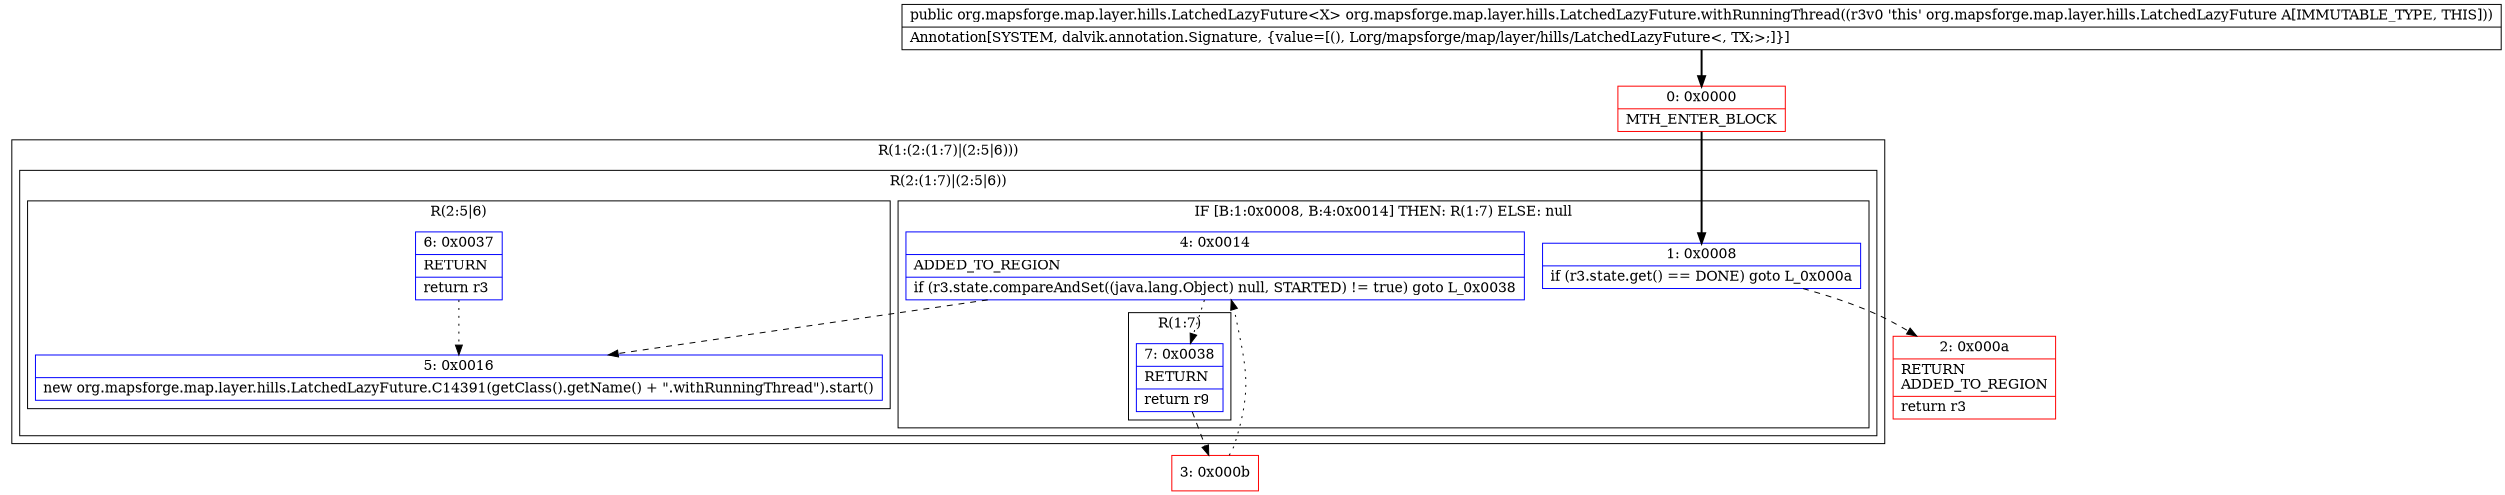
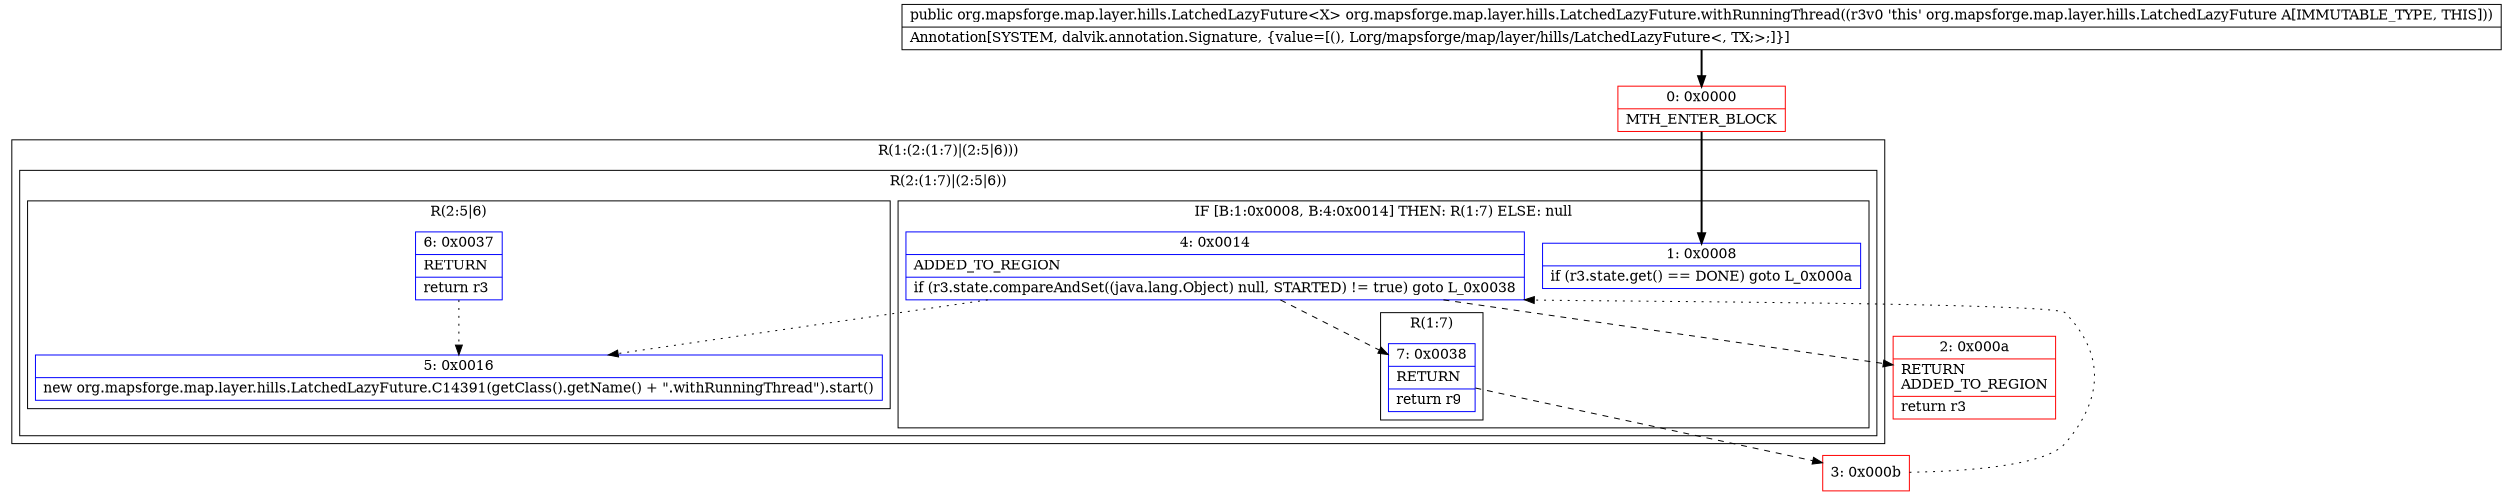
(1857, 306) -> (1663, 332)
(1198, 319) -> (1330, 325)
(803, 327) -> (803, 327)
